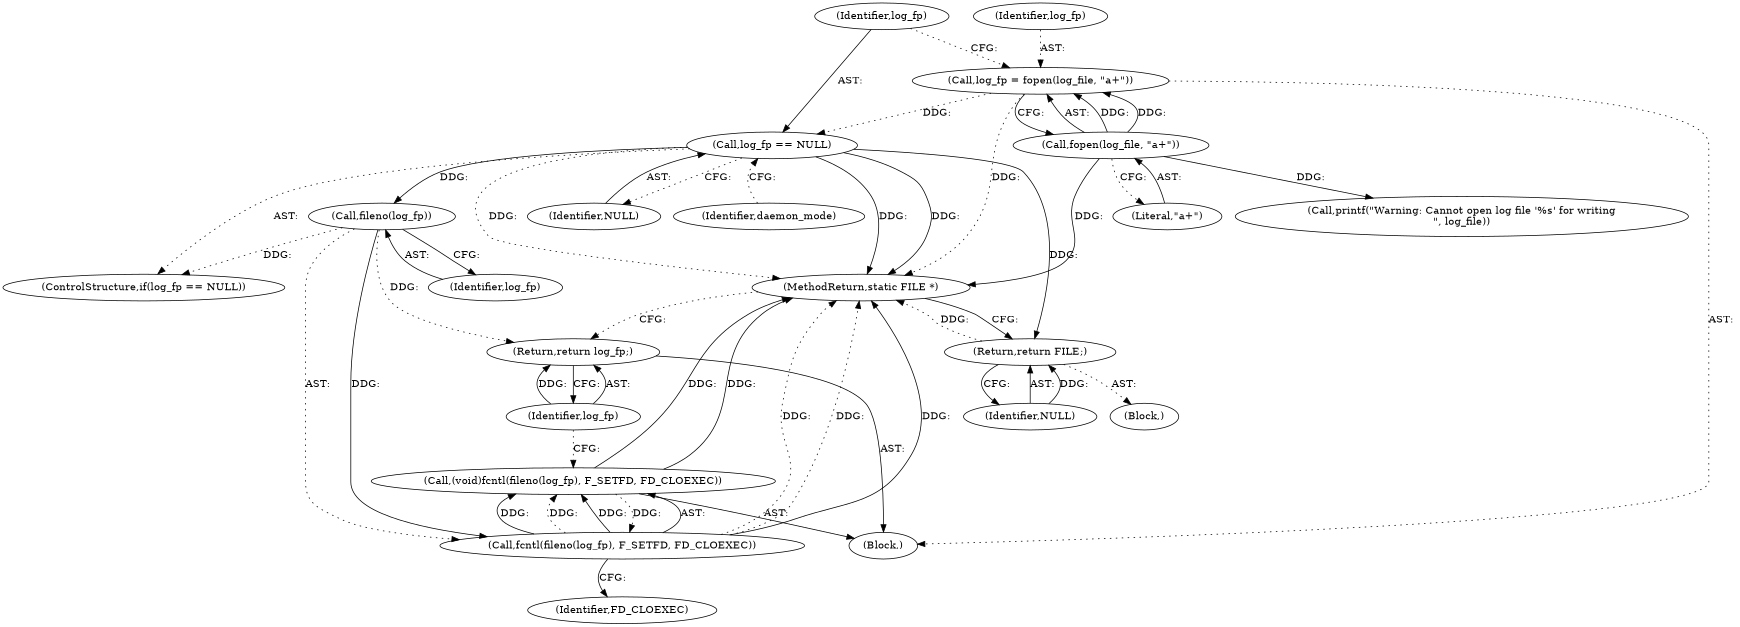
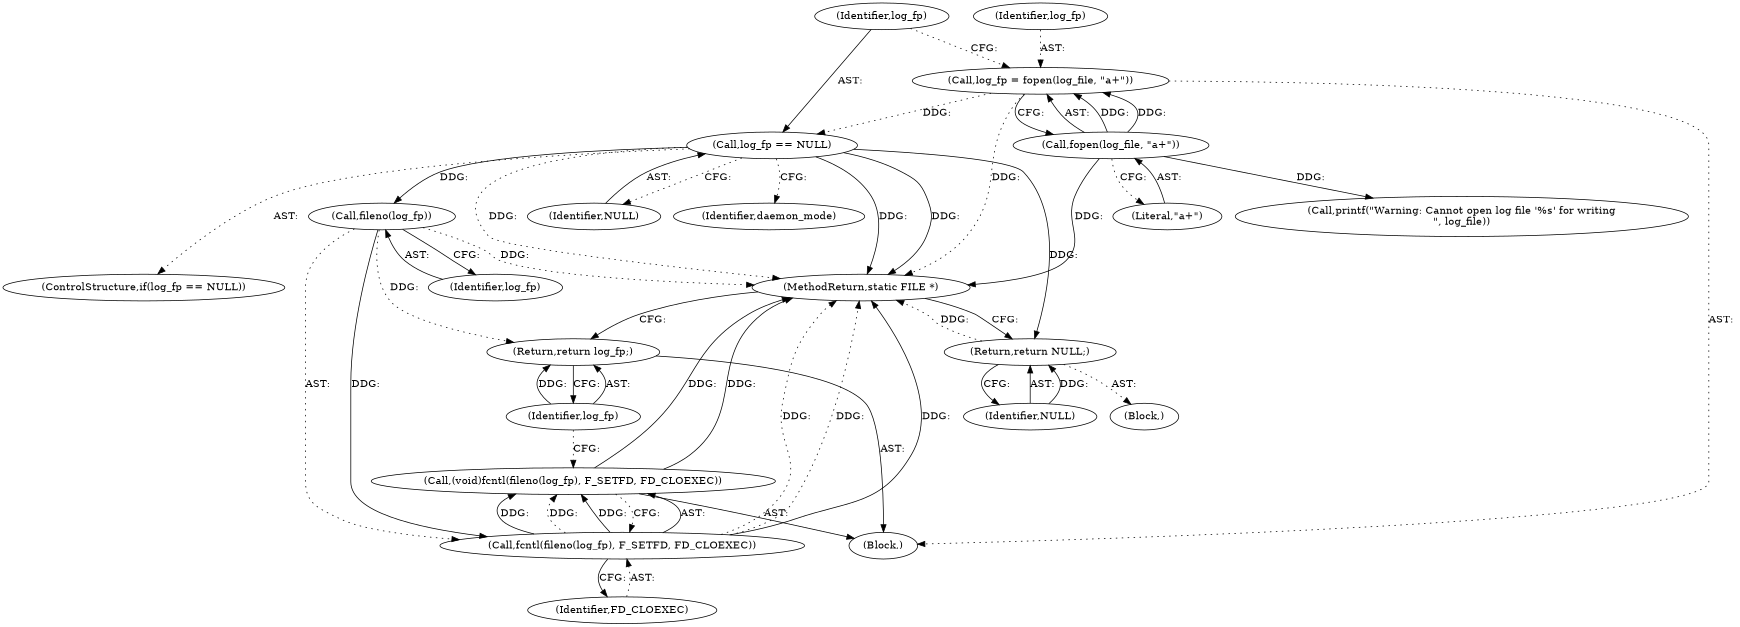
(748, 184) -> (780, 177)
(266, 249) -> (580, 275)
(675, 305) -> (675, 305)
(1030, 352) -> (1030, 352)
(649, 513) -> (649, 513)
none -> (630, 582)
